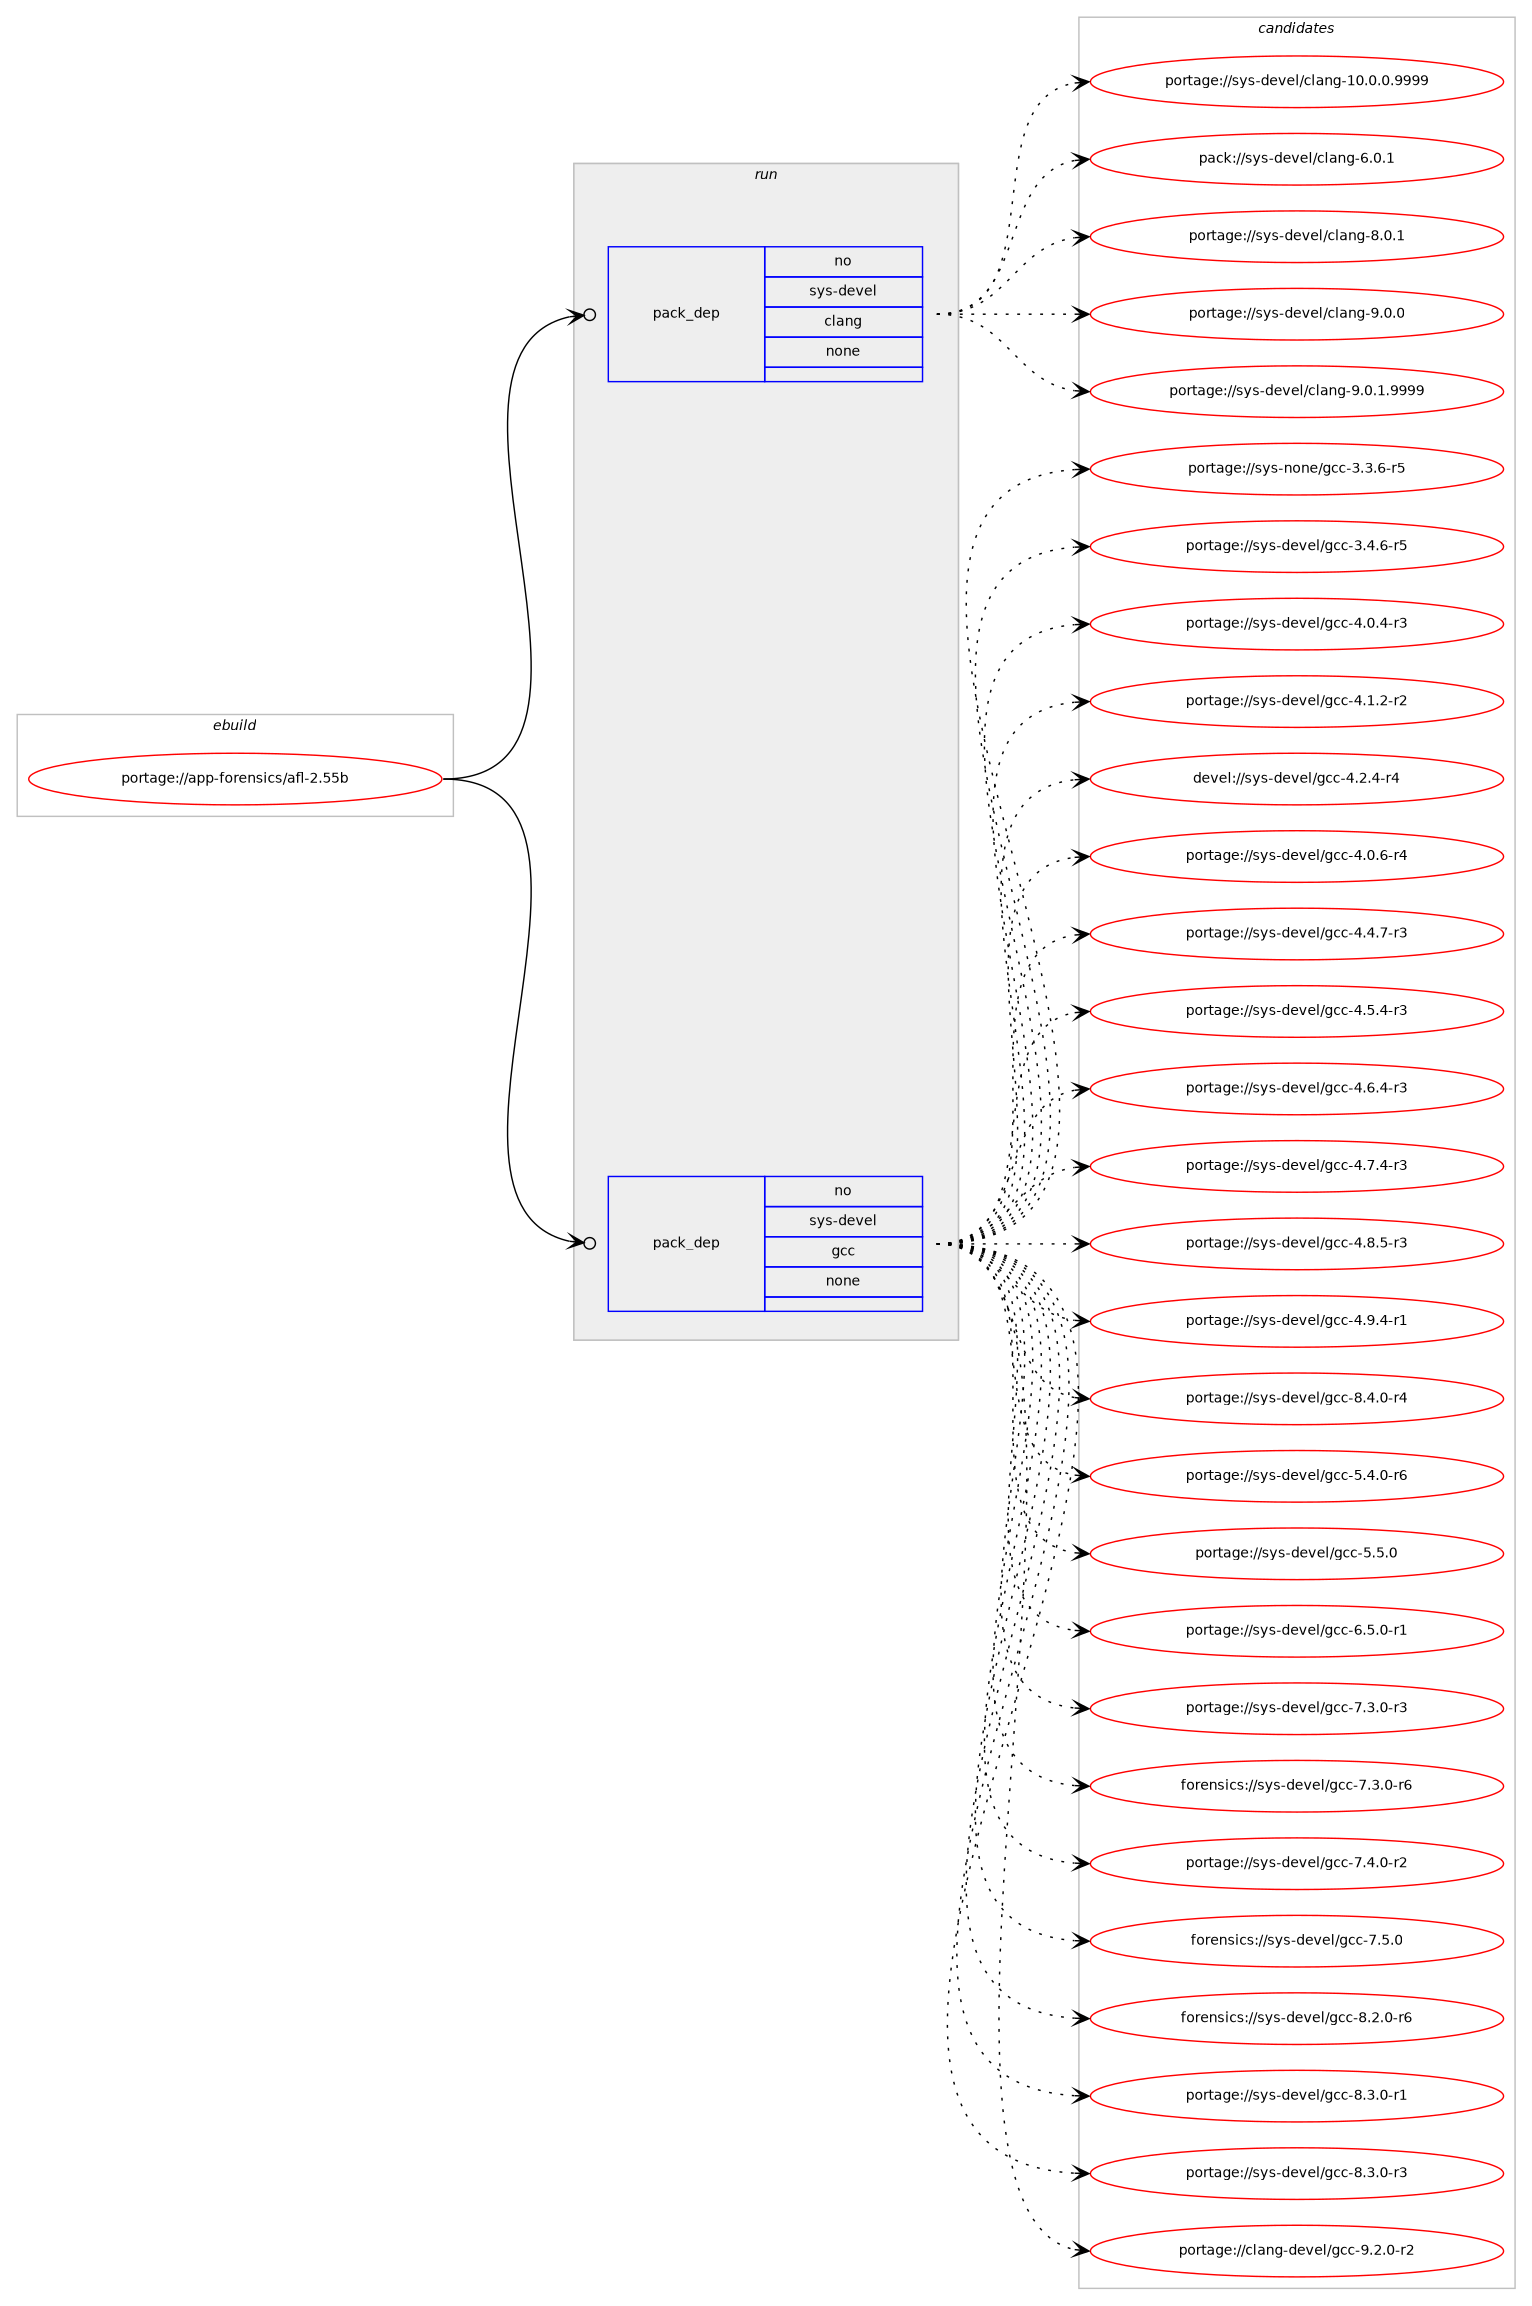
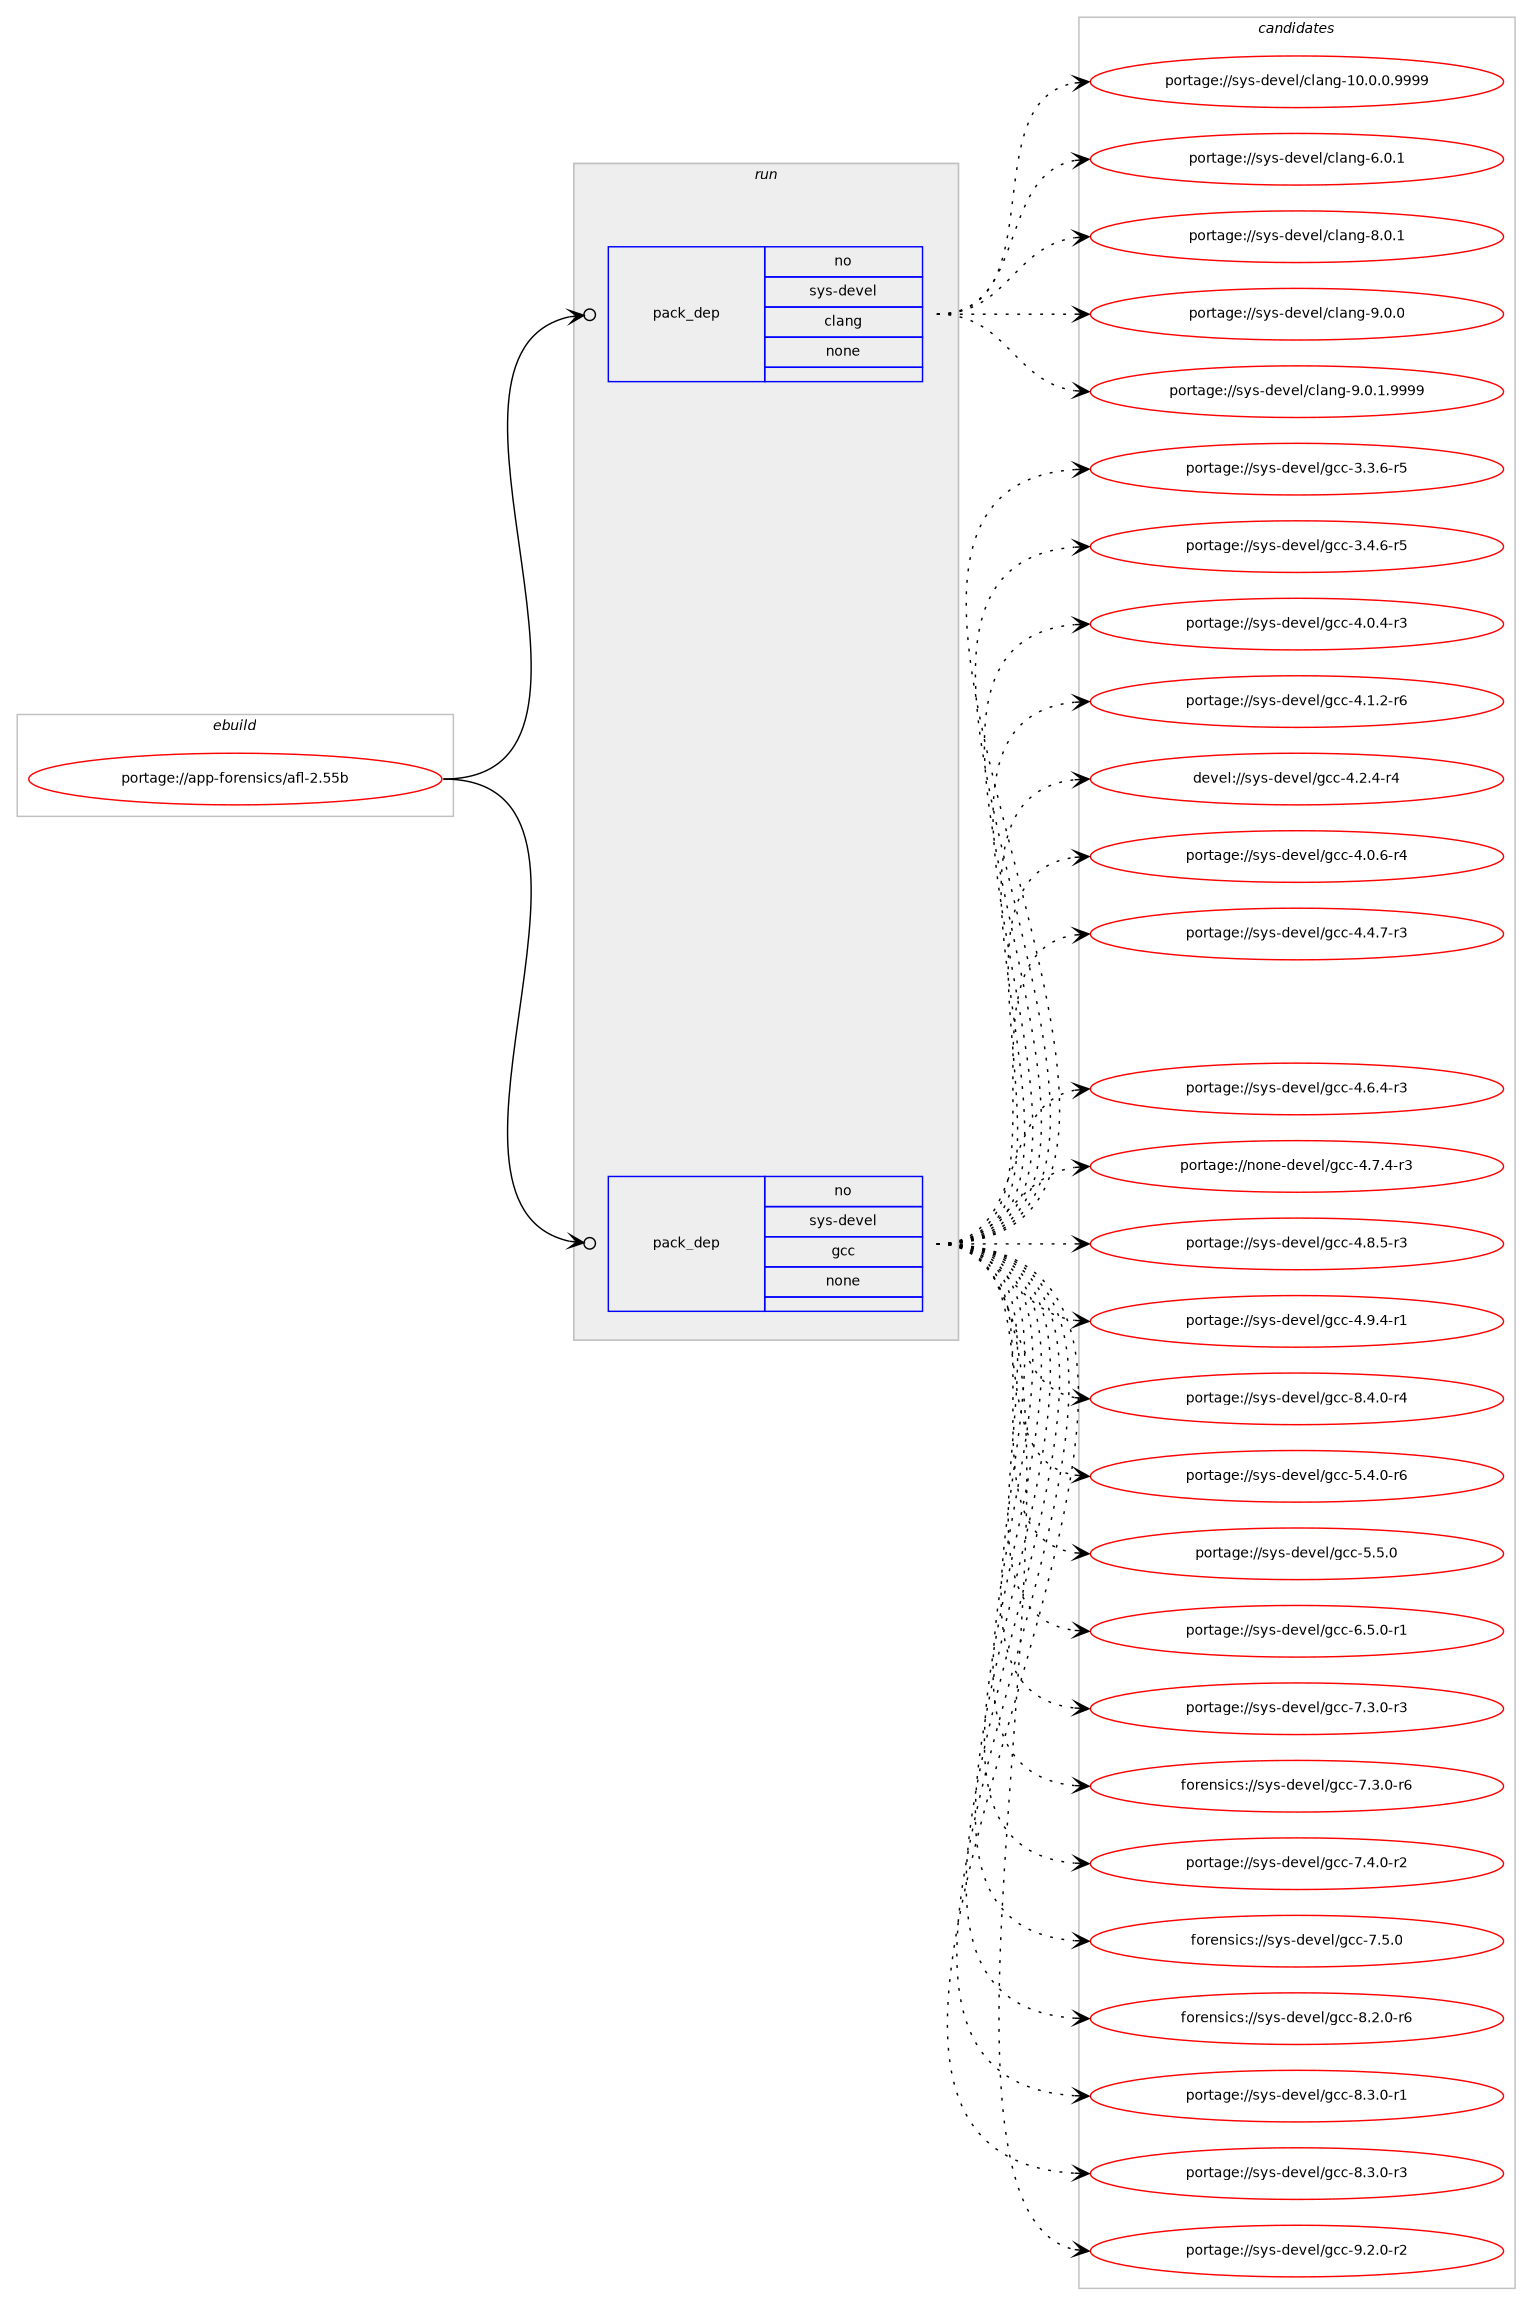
(1297, 159) -> (1297, 159)
(1297, 469) -> (1297, 469)
(1297, 702) -> (1297, 702)
(1297, 1011) -> none
(1297, 1166) -> (1297, 1166)
(1297, 2251) -> (1297, 2251)
